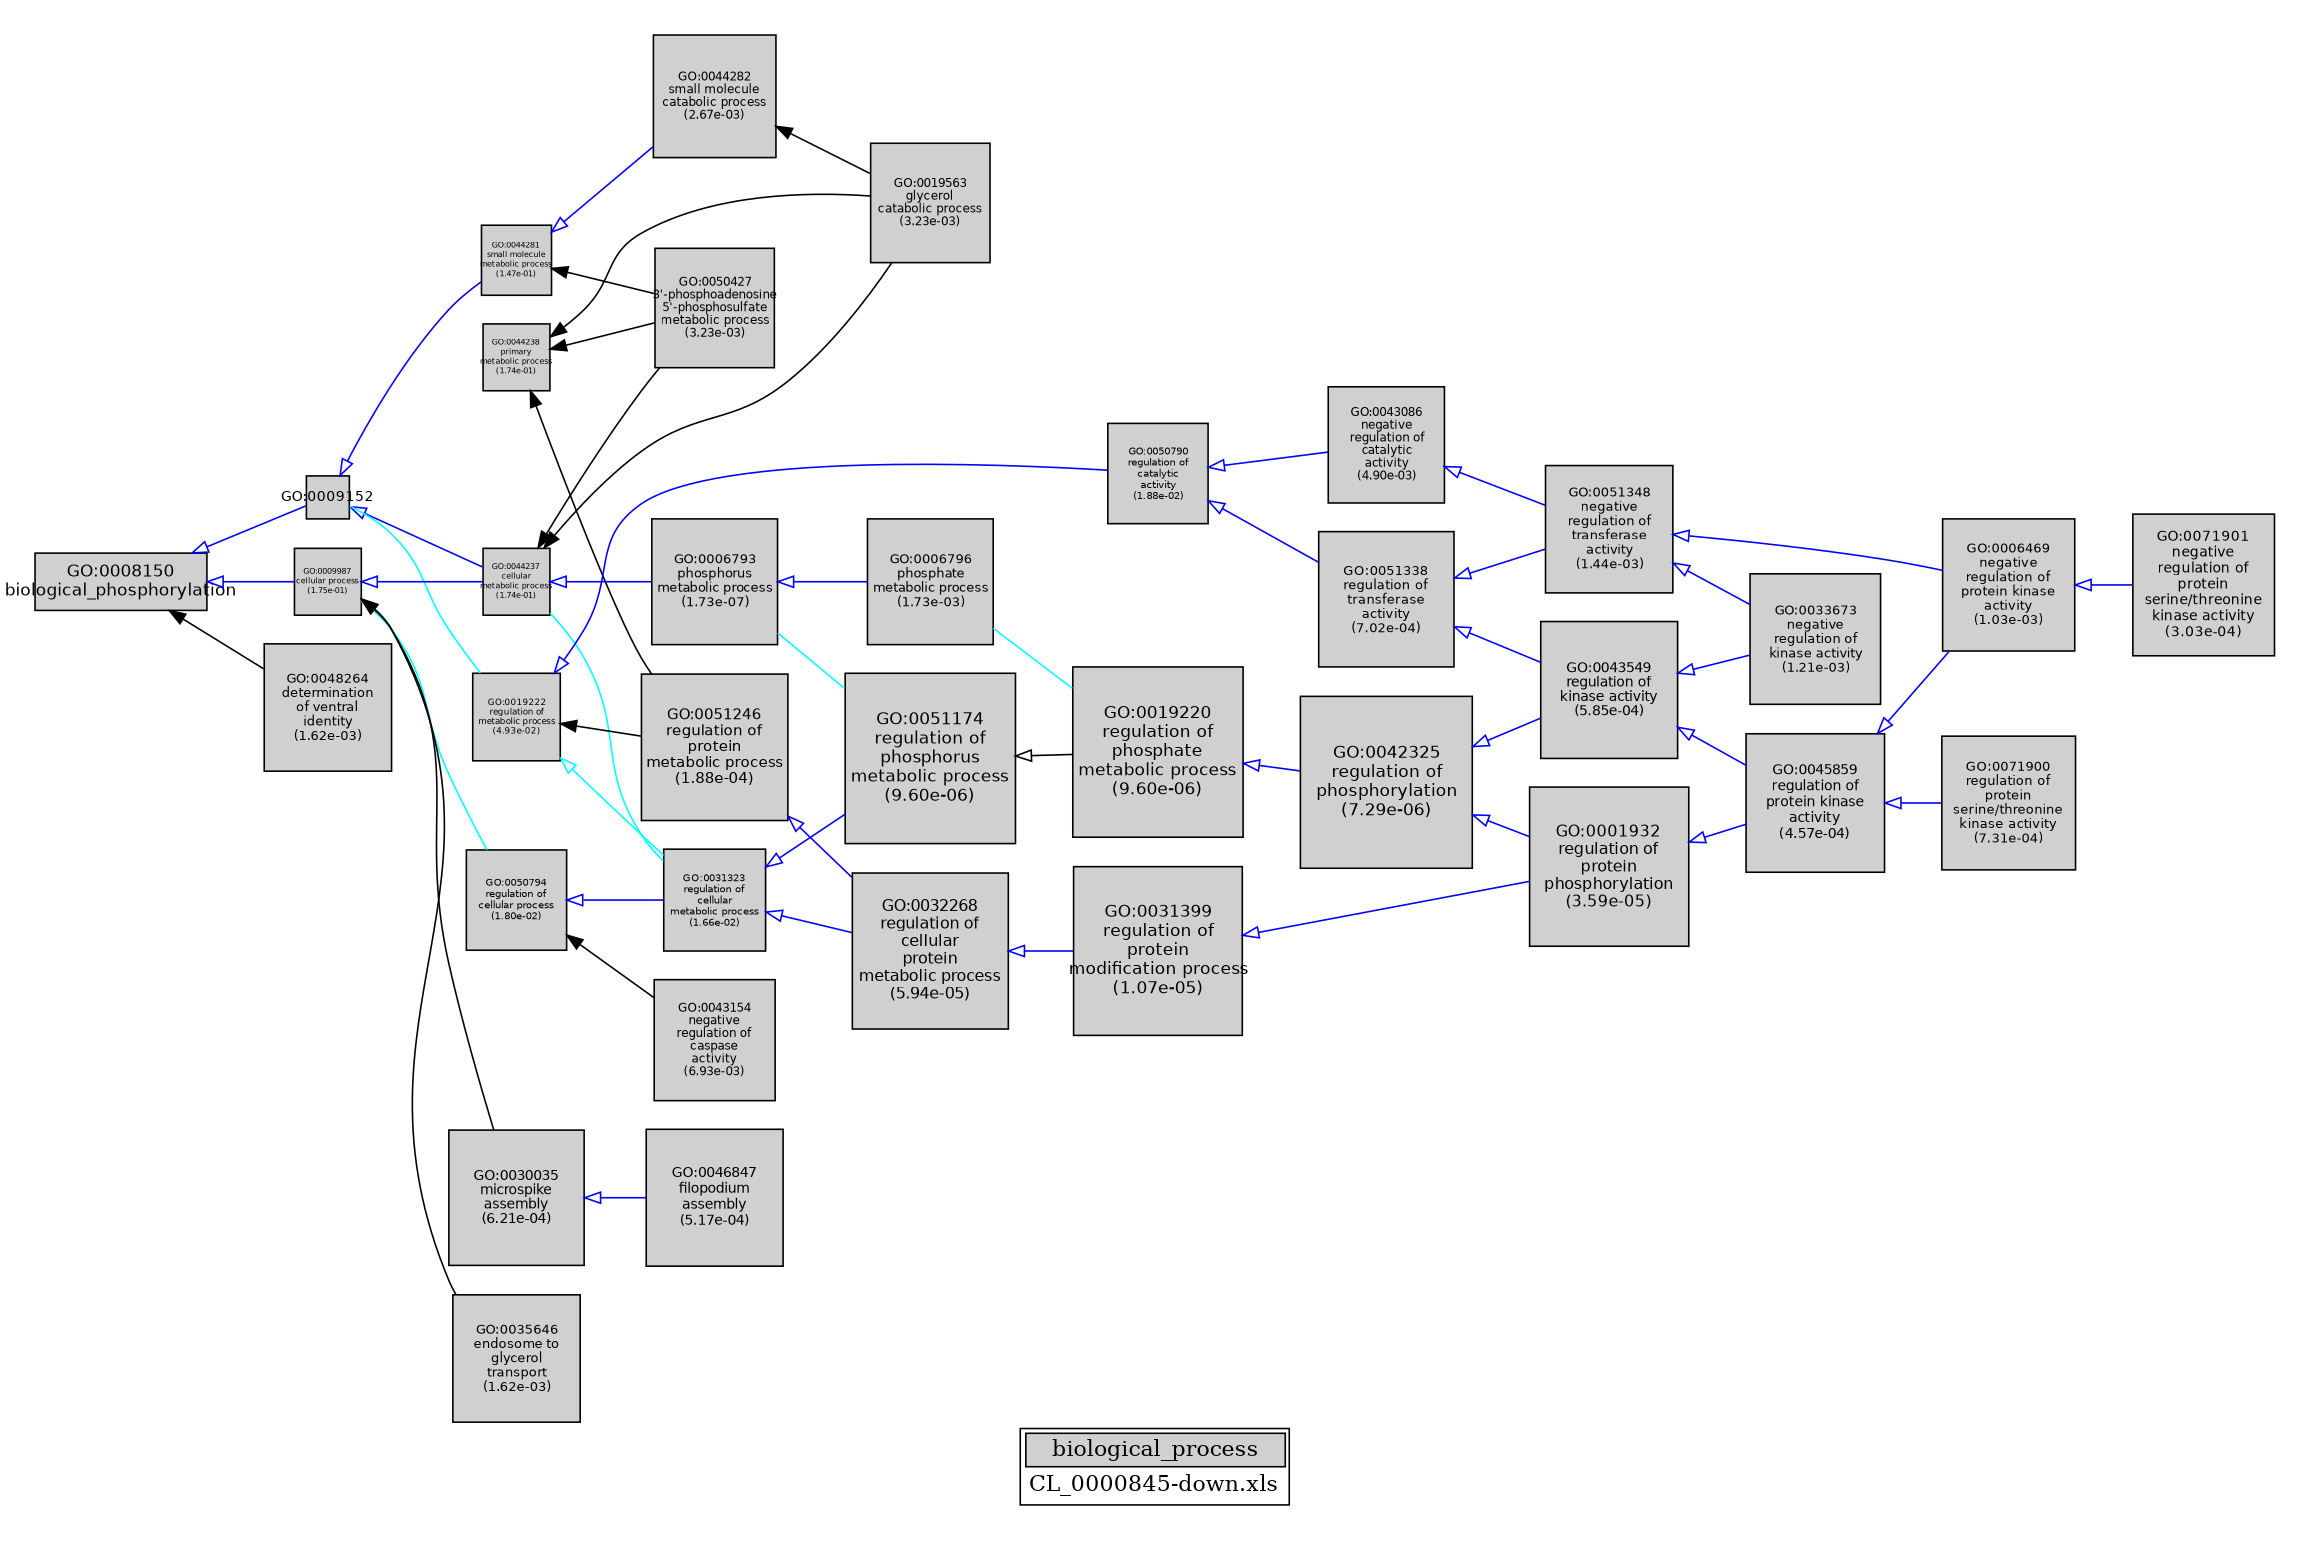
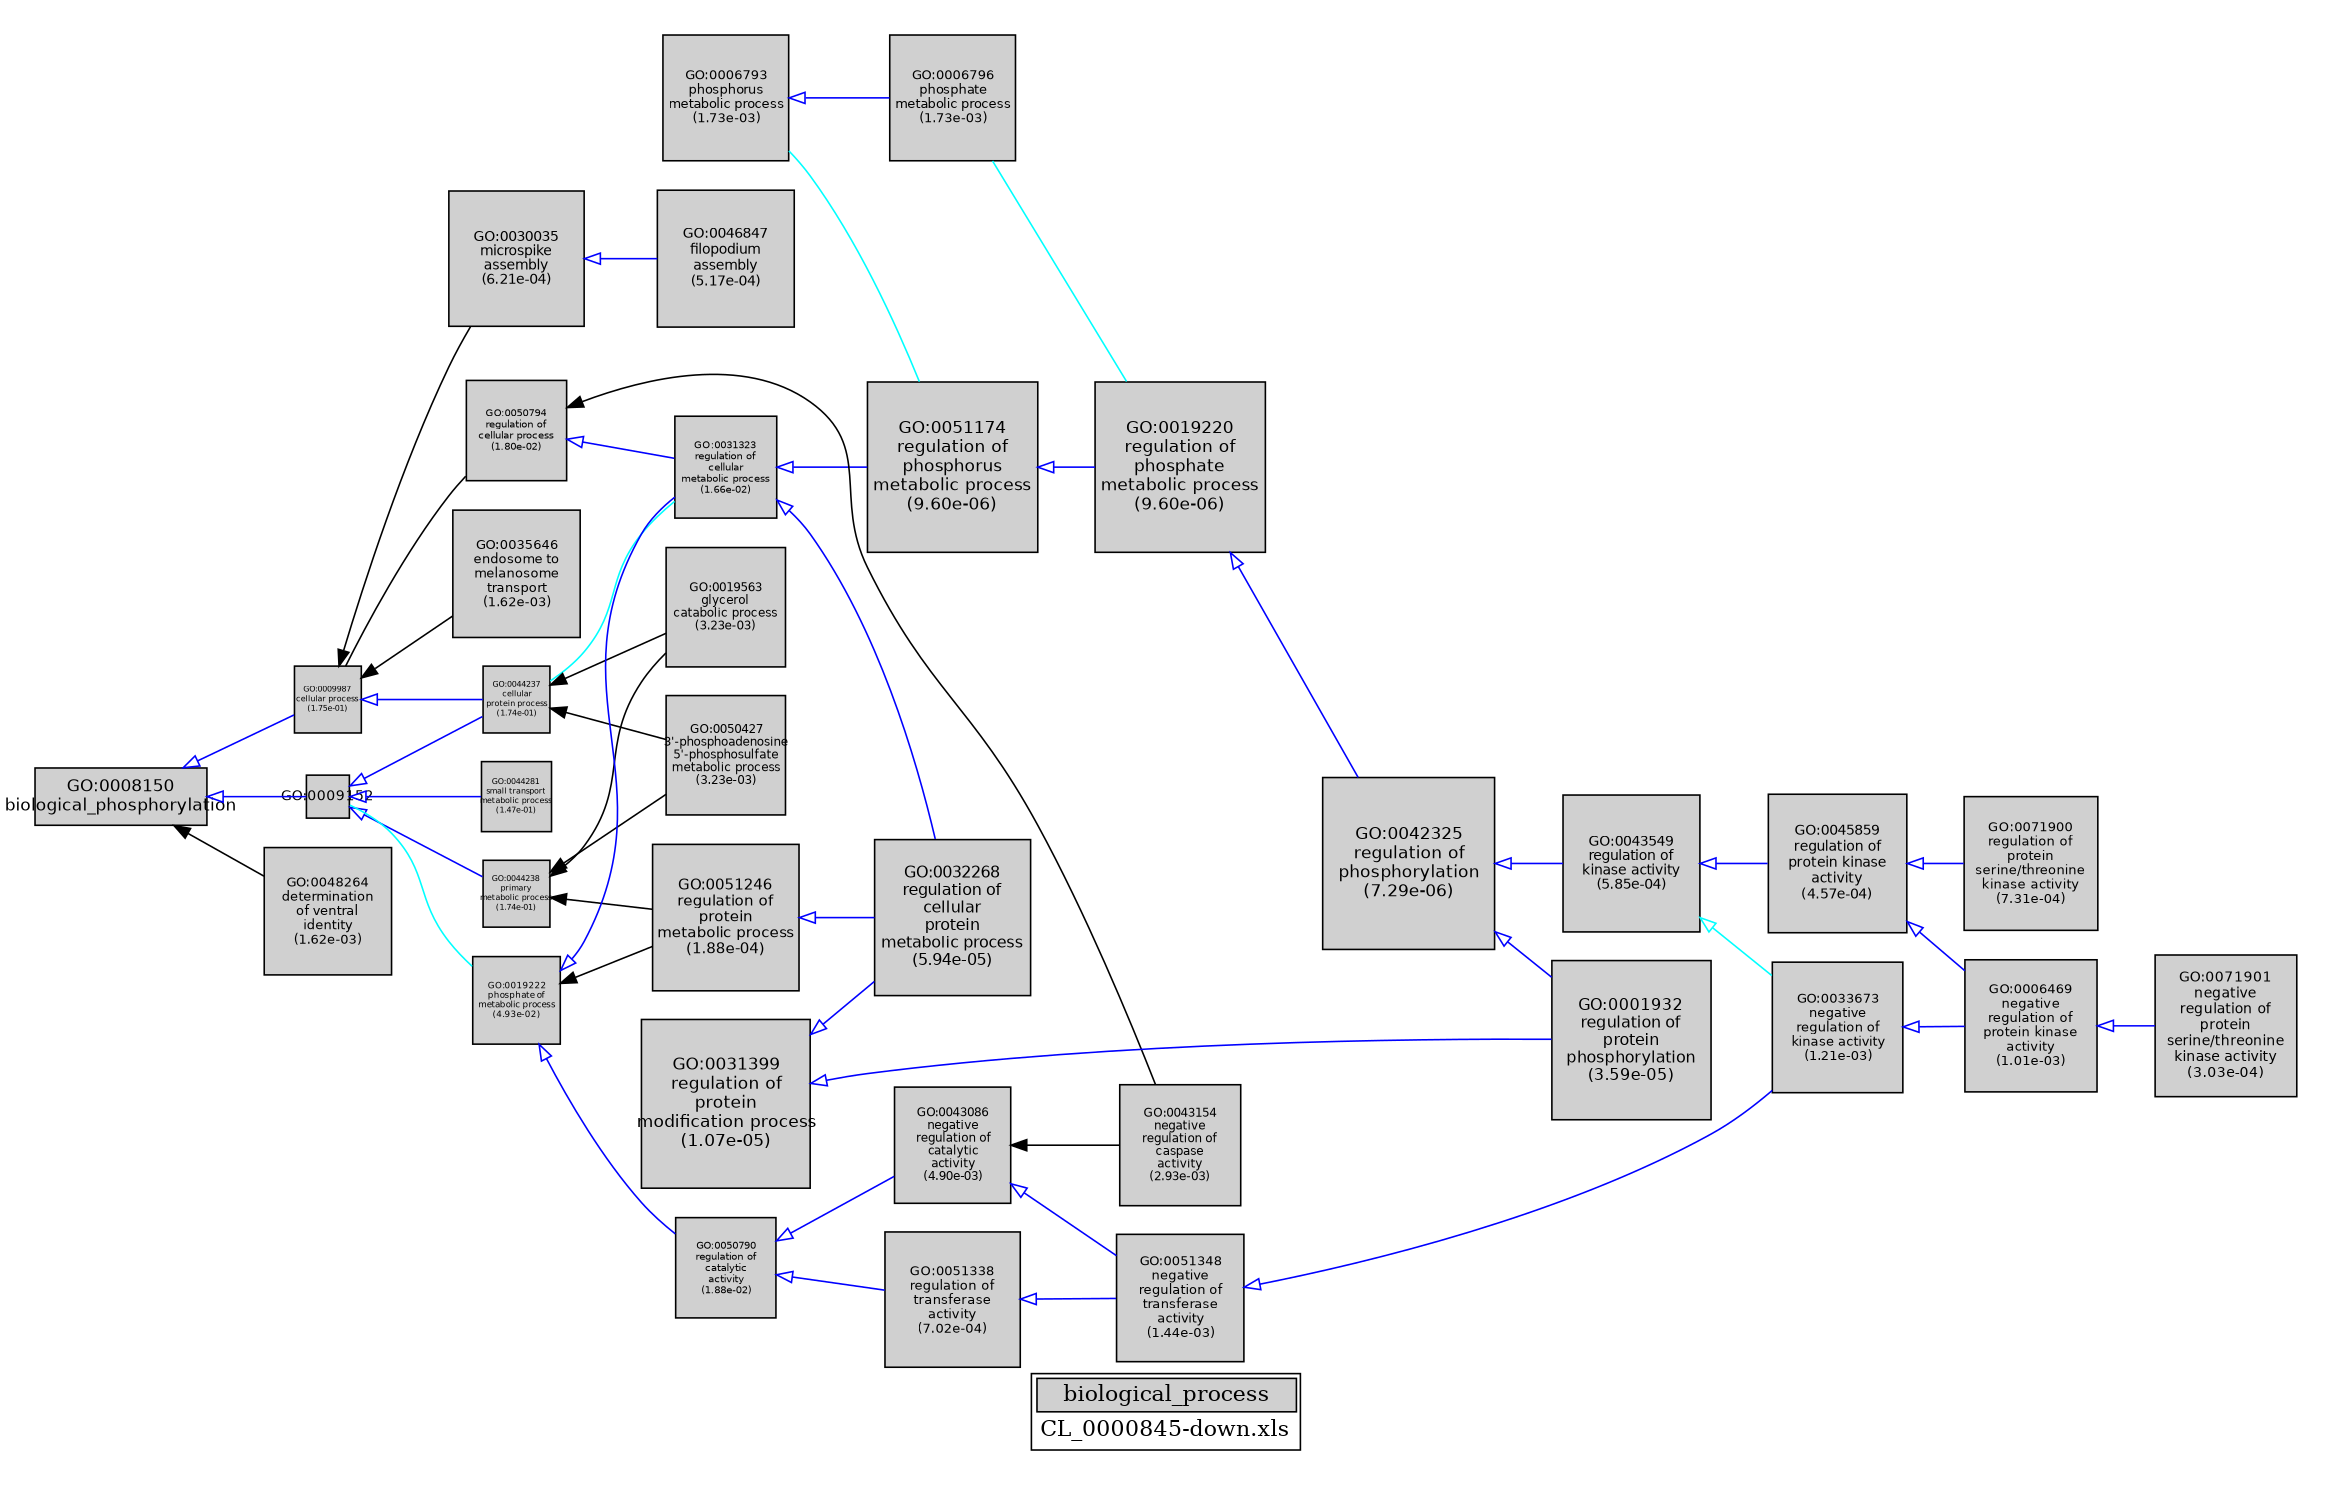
(715, 96) -> none
(516, 255) -> (516, 791)
(615, 284) -> none
(1816, 550) -> (1942, 1027)
(617, 582) -> none
(516, 586) -> (517, 704)
(715, 602) -> (727, 119)
(2009, 620) -> (2031, 1061)
(1505, 648) -> none
(1721, 662) -> (1742, 952)
(517, 712) -> (517, 995)
(1052, 755) -> (1074, 467)
(449, 774) -> (400, 568)
(618, 813) -> (609, 711)
(1725, 831) -> none
none -> (423, 846)
(1049, 951) -> (849, 1003)
(715, 1072) -> (1180, 1177)
none -> (1073, 1145)
(517, 1358) -> (517, 574)
